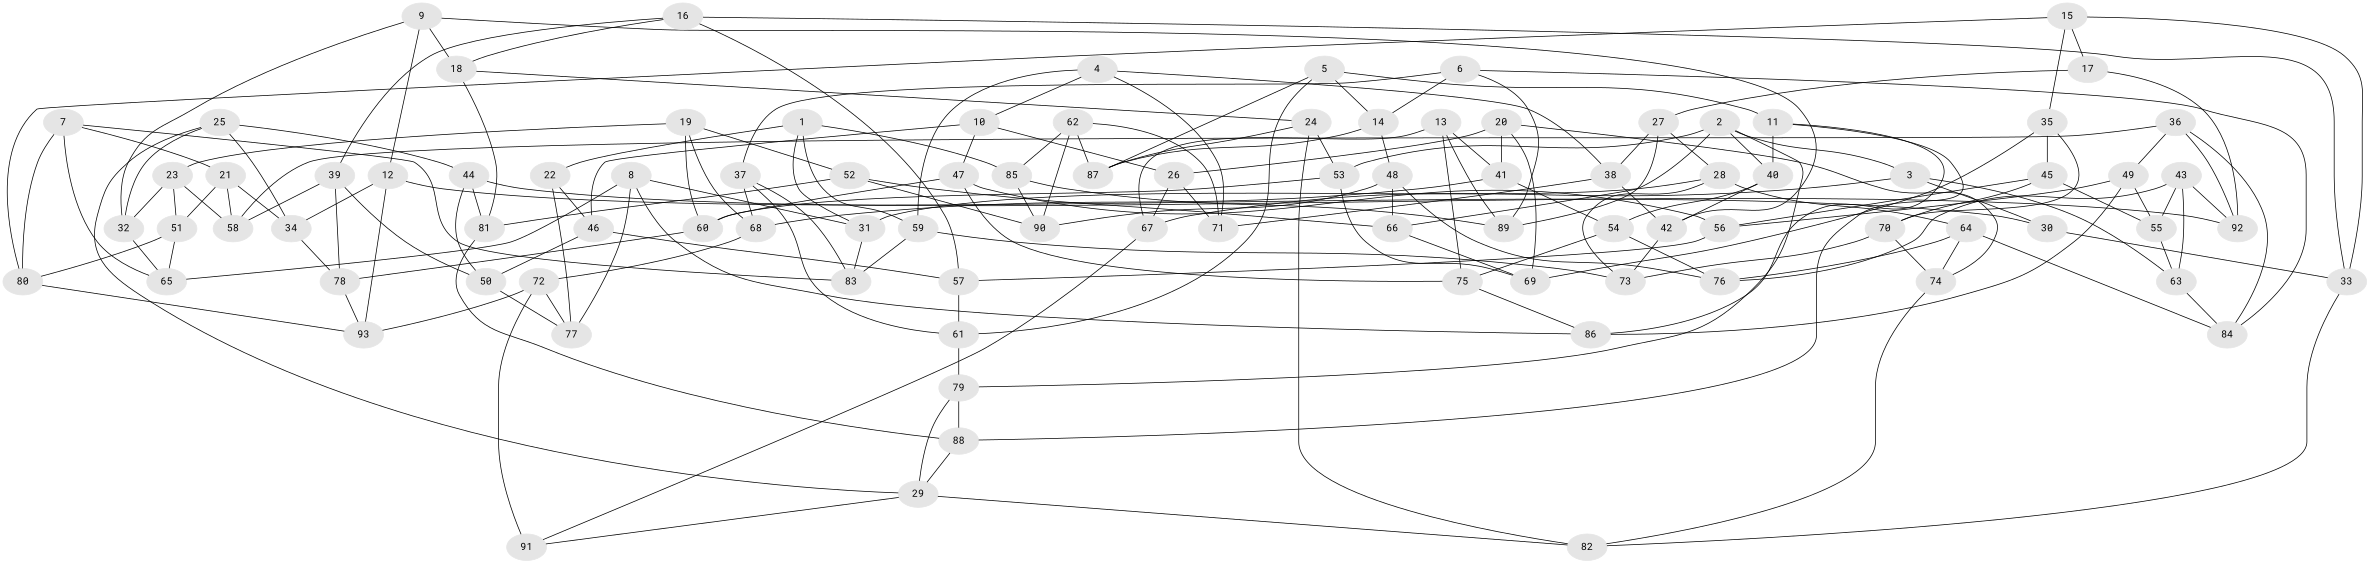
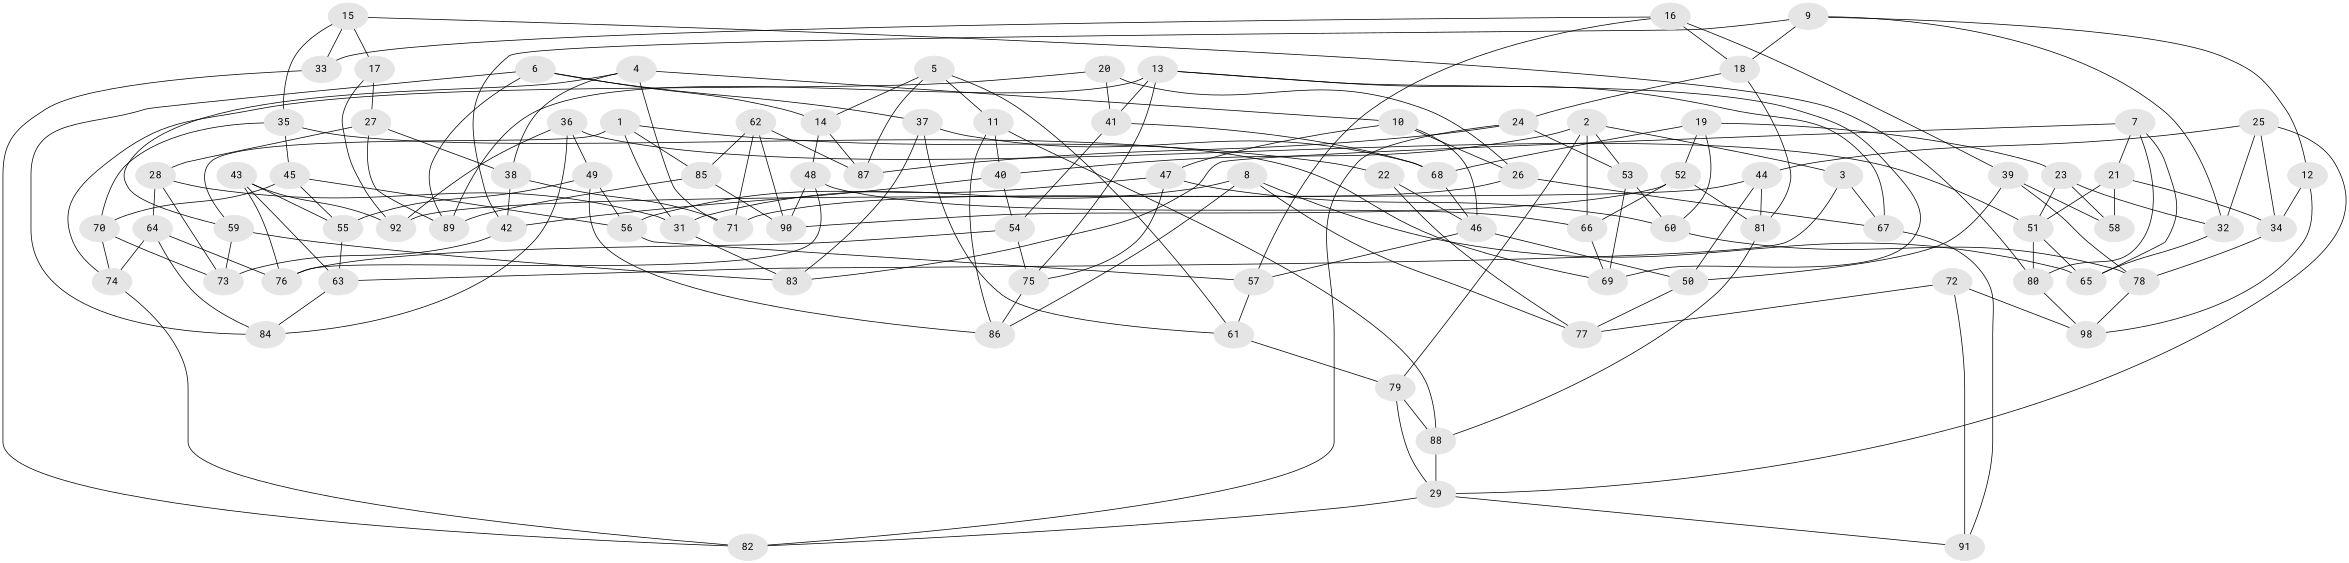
(1189, 138) -> (1305, 150)
(1536, 213) -> (1732, 98)
(2047, 229) -> none
(651, 263) -> (1457, 202)
(364, 335) -> (2086, 335)
